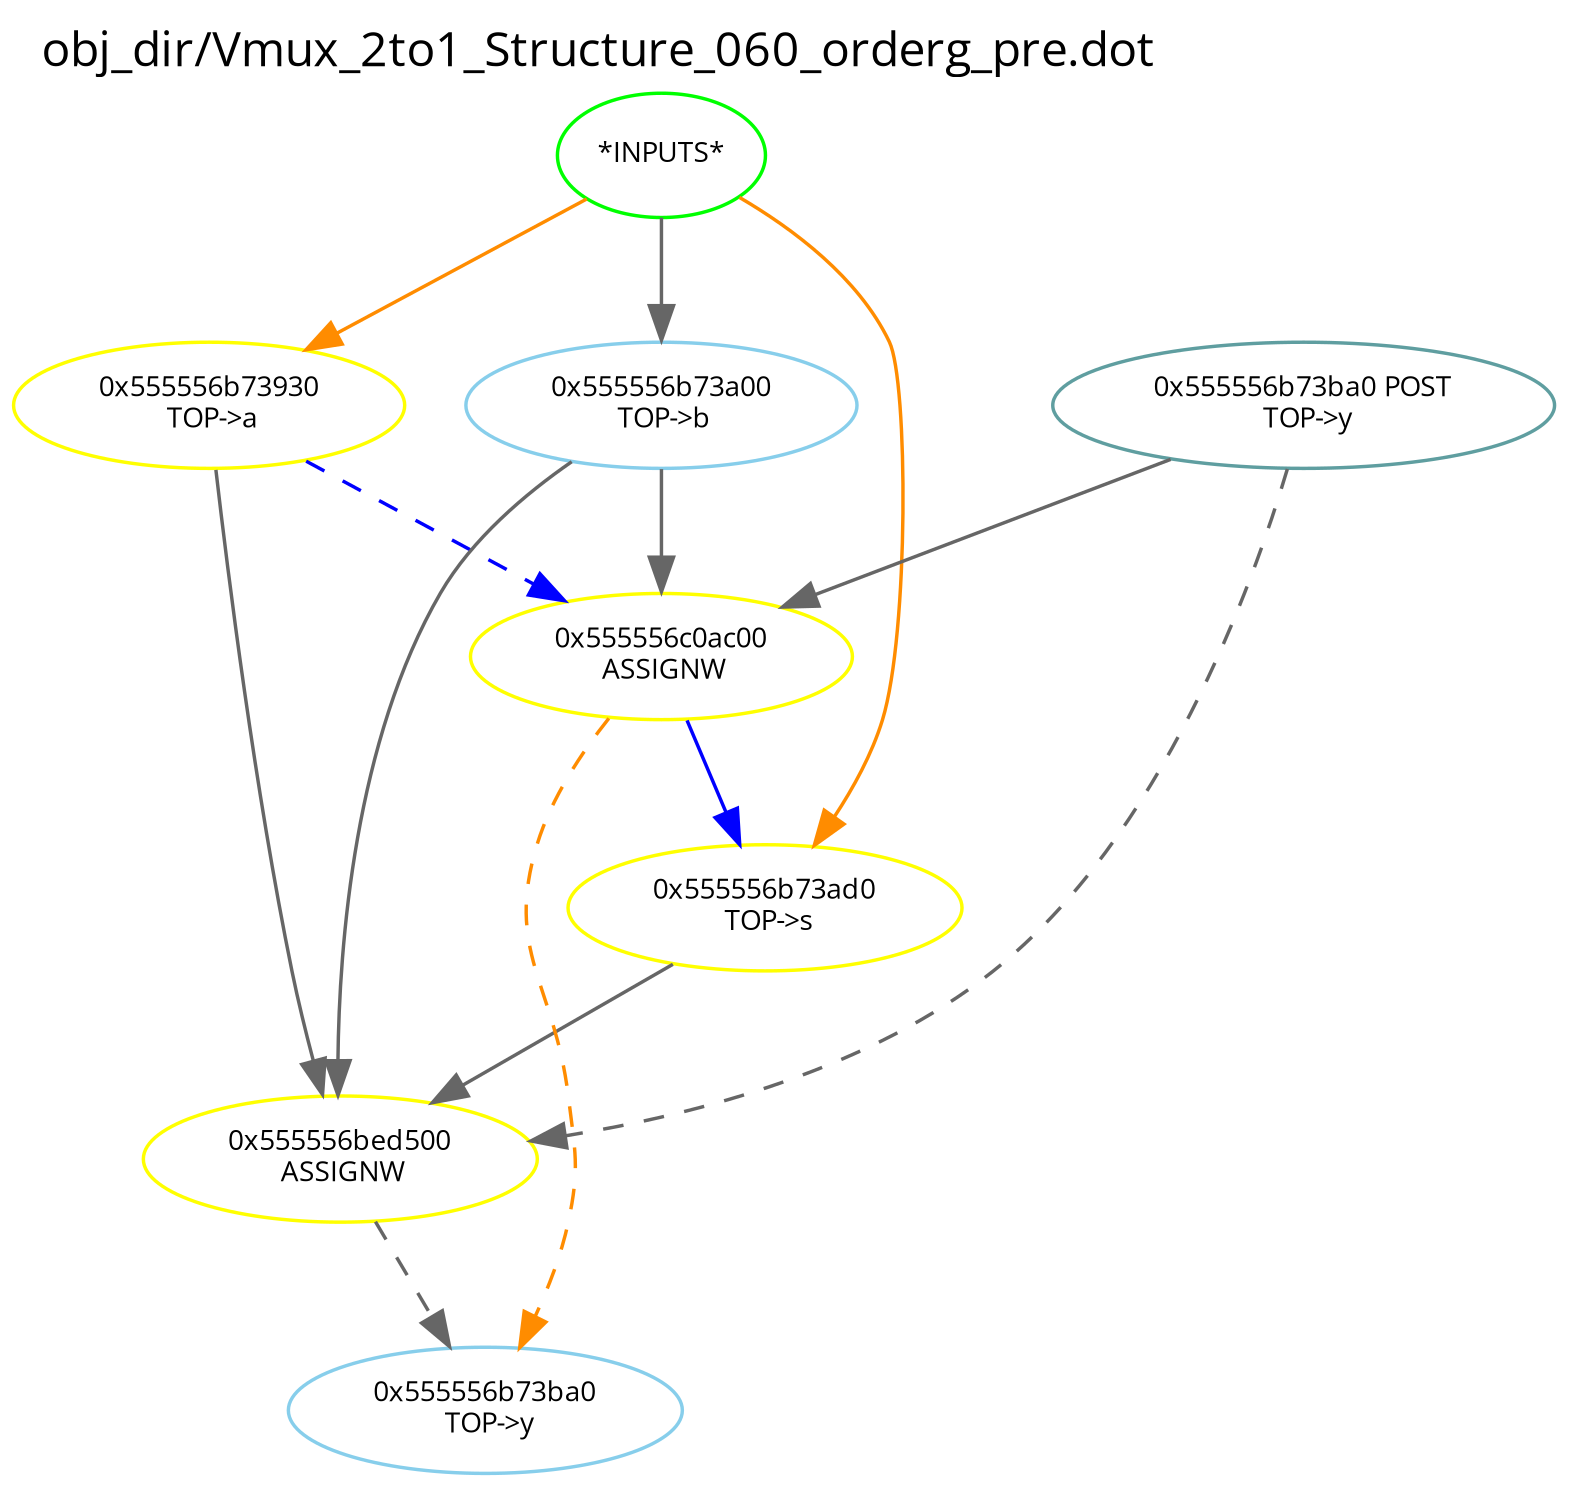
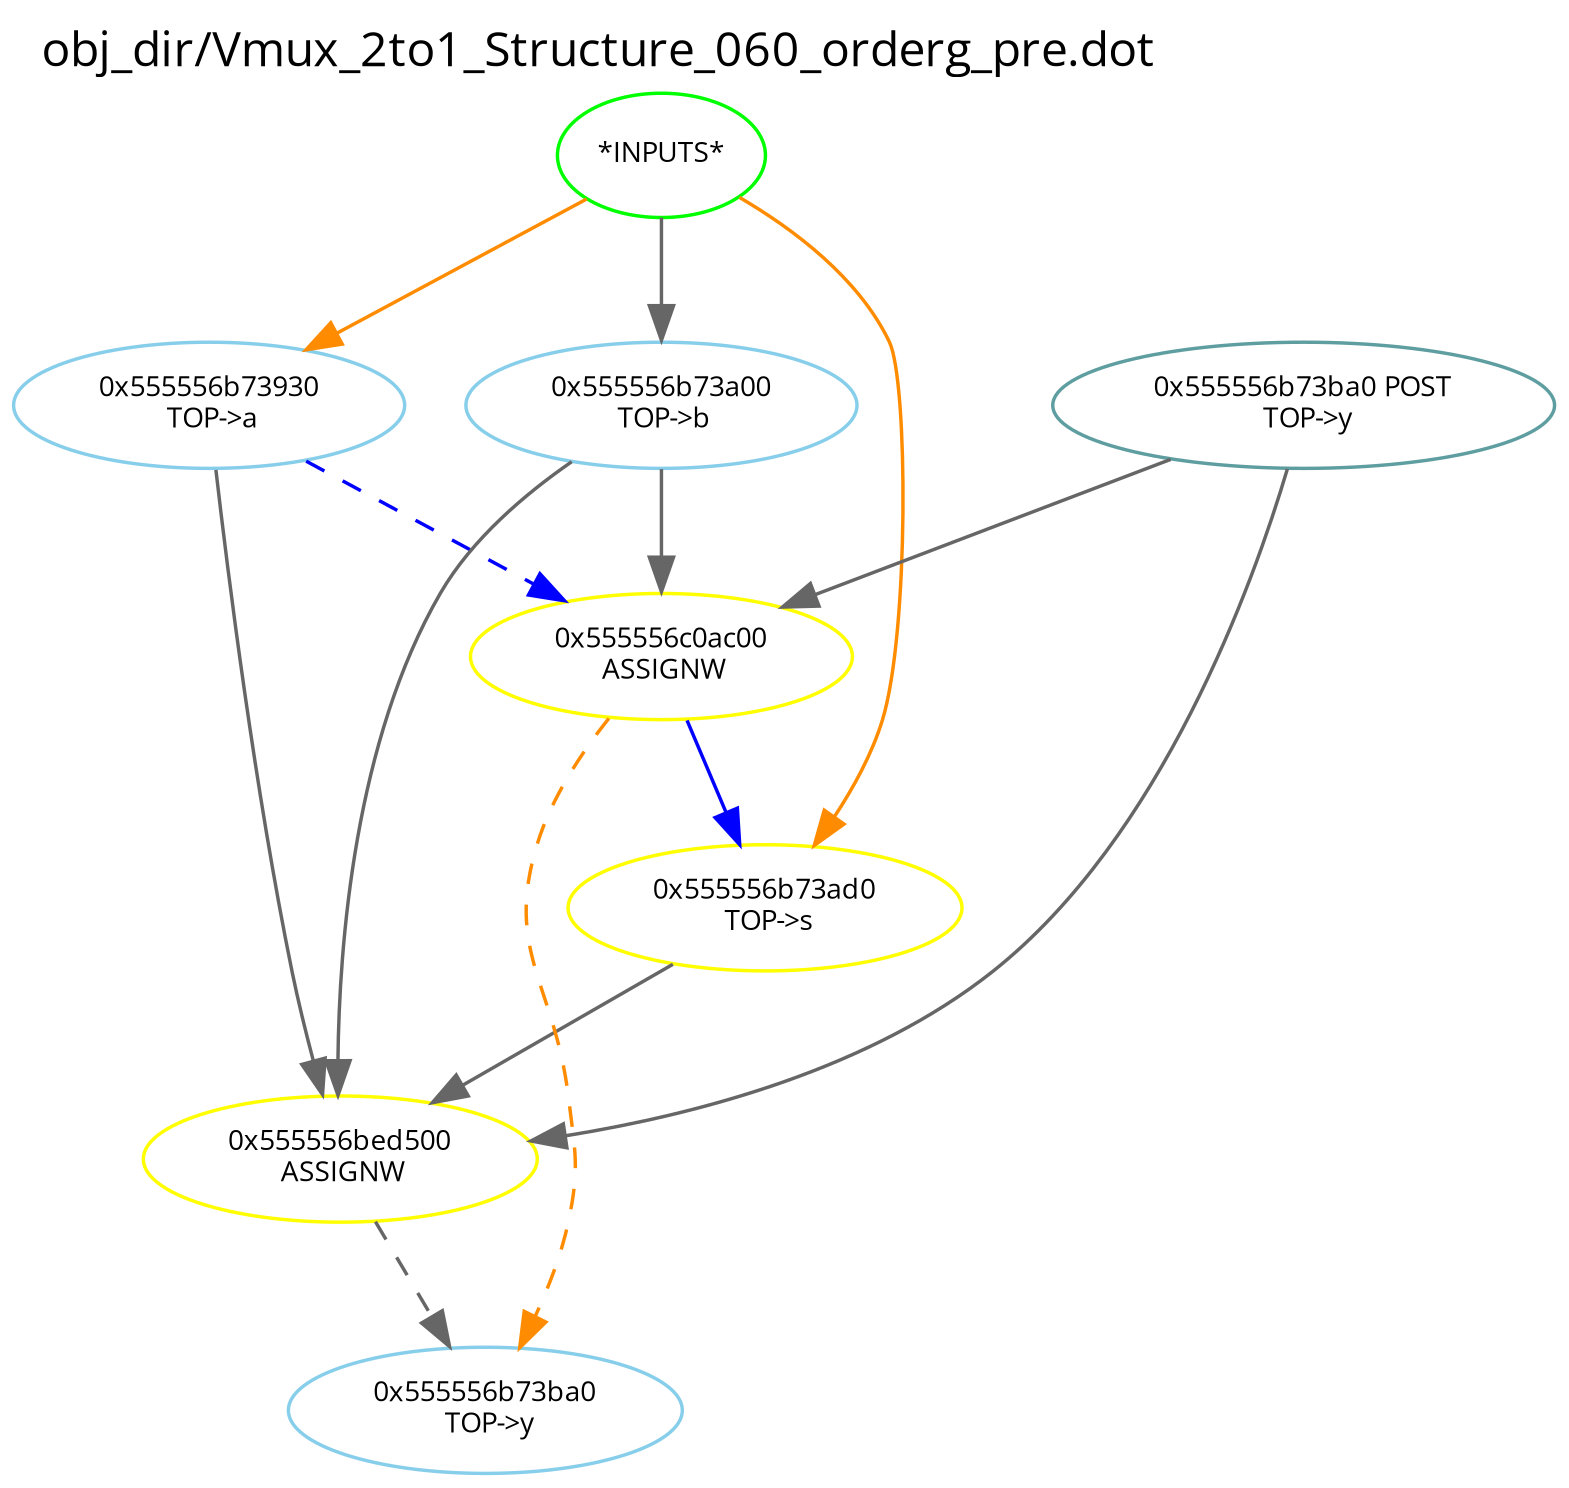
(209, 405) -> (209, 405)
(1040, 928) -> (1040, 928)
